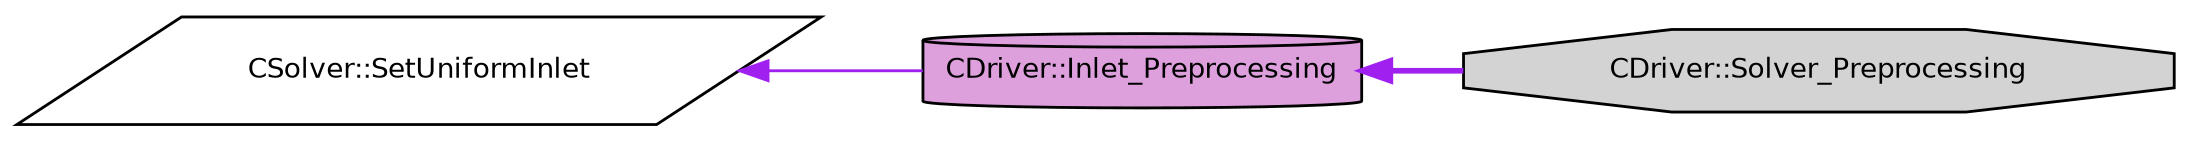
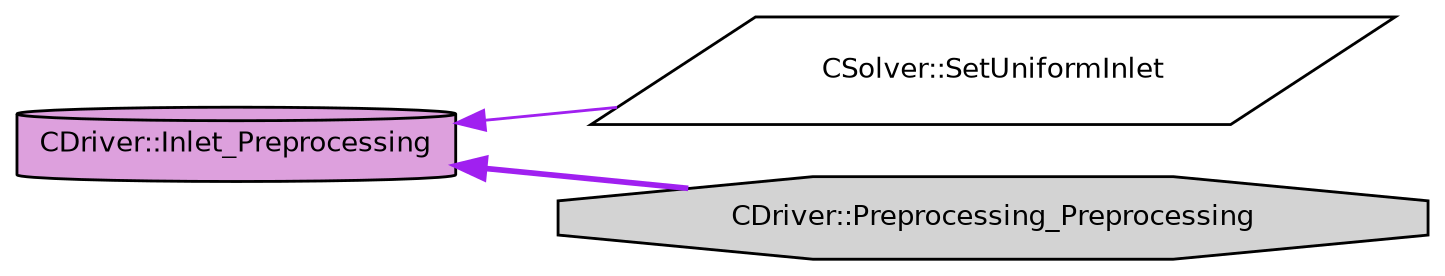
(845, 71) -> (551, 114)
(1819, 71) -> (993, 218)
